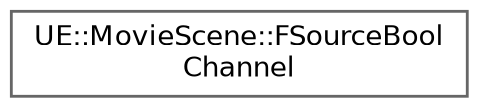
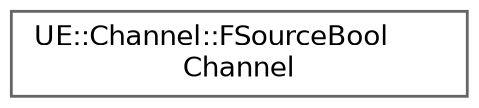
(239, 54) -> (239, 54)
